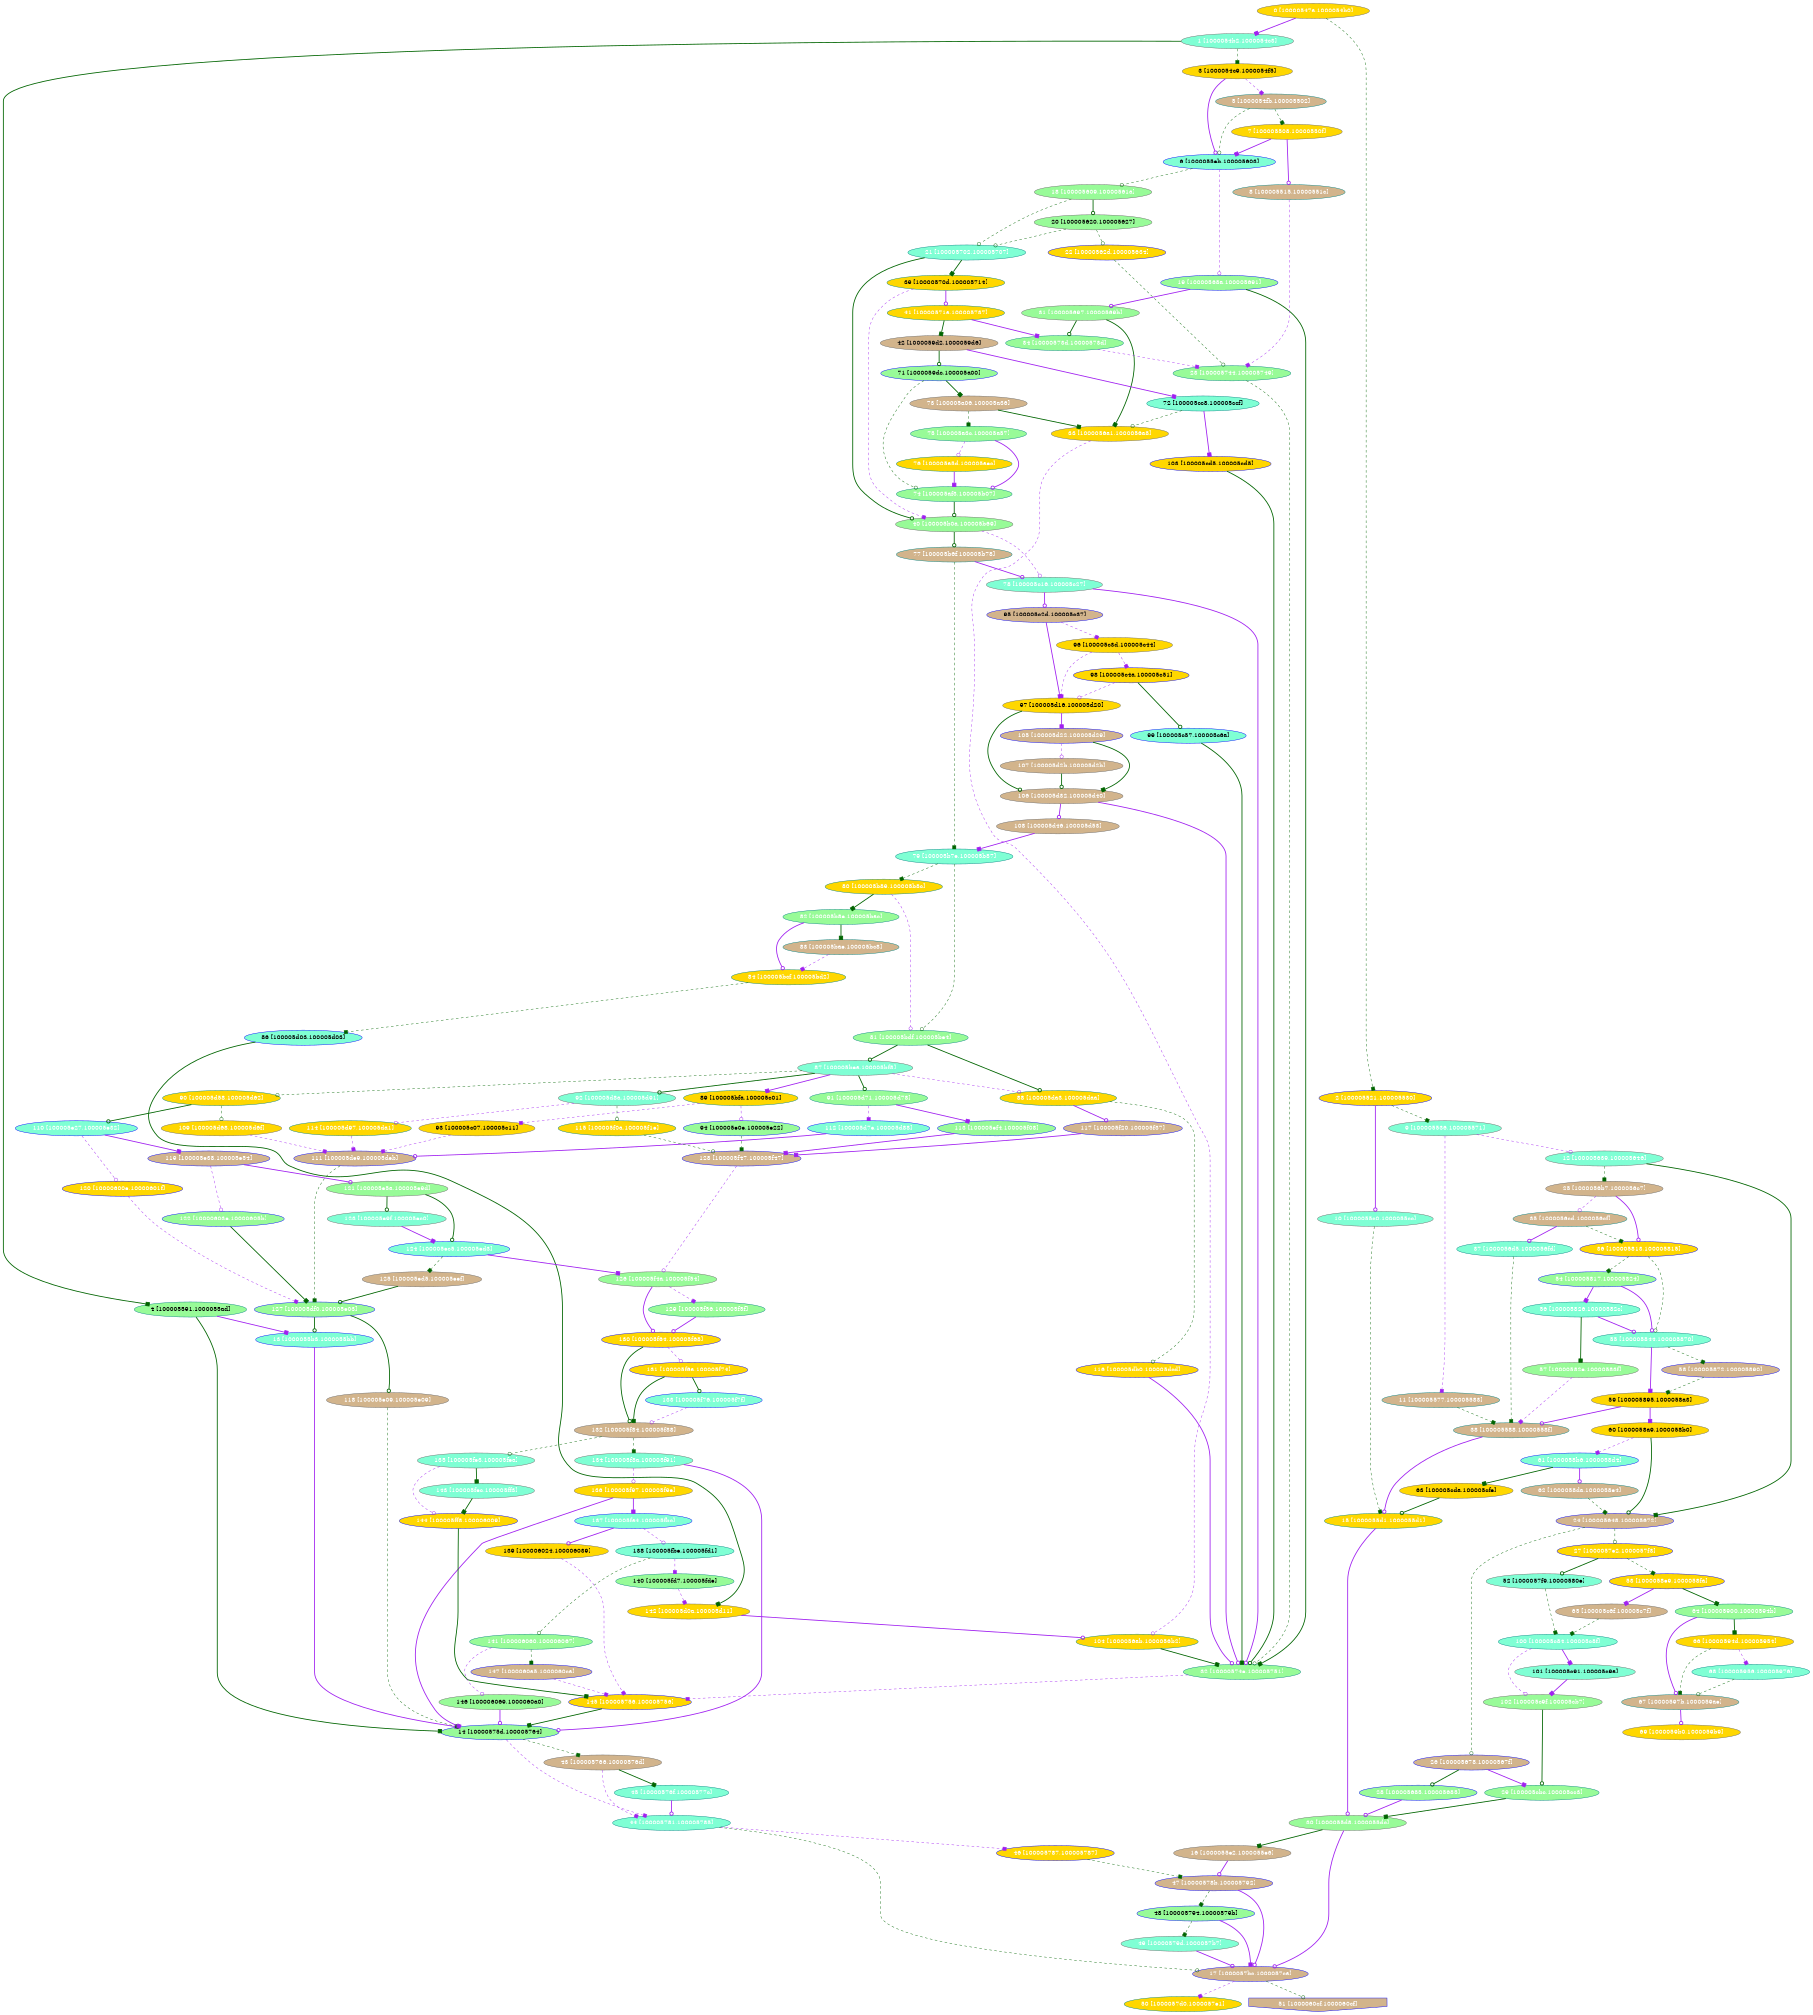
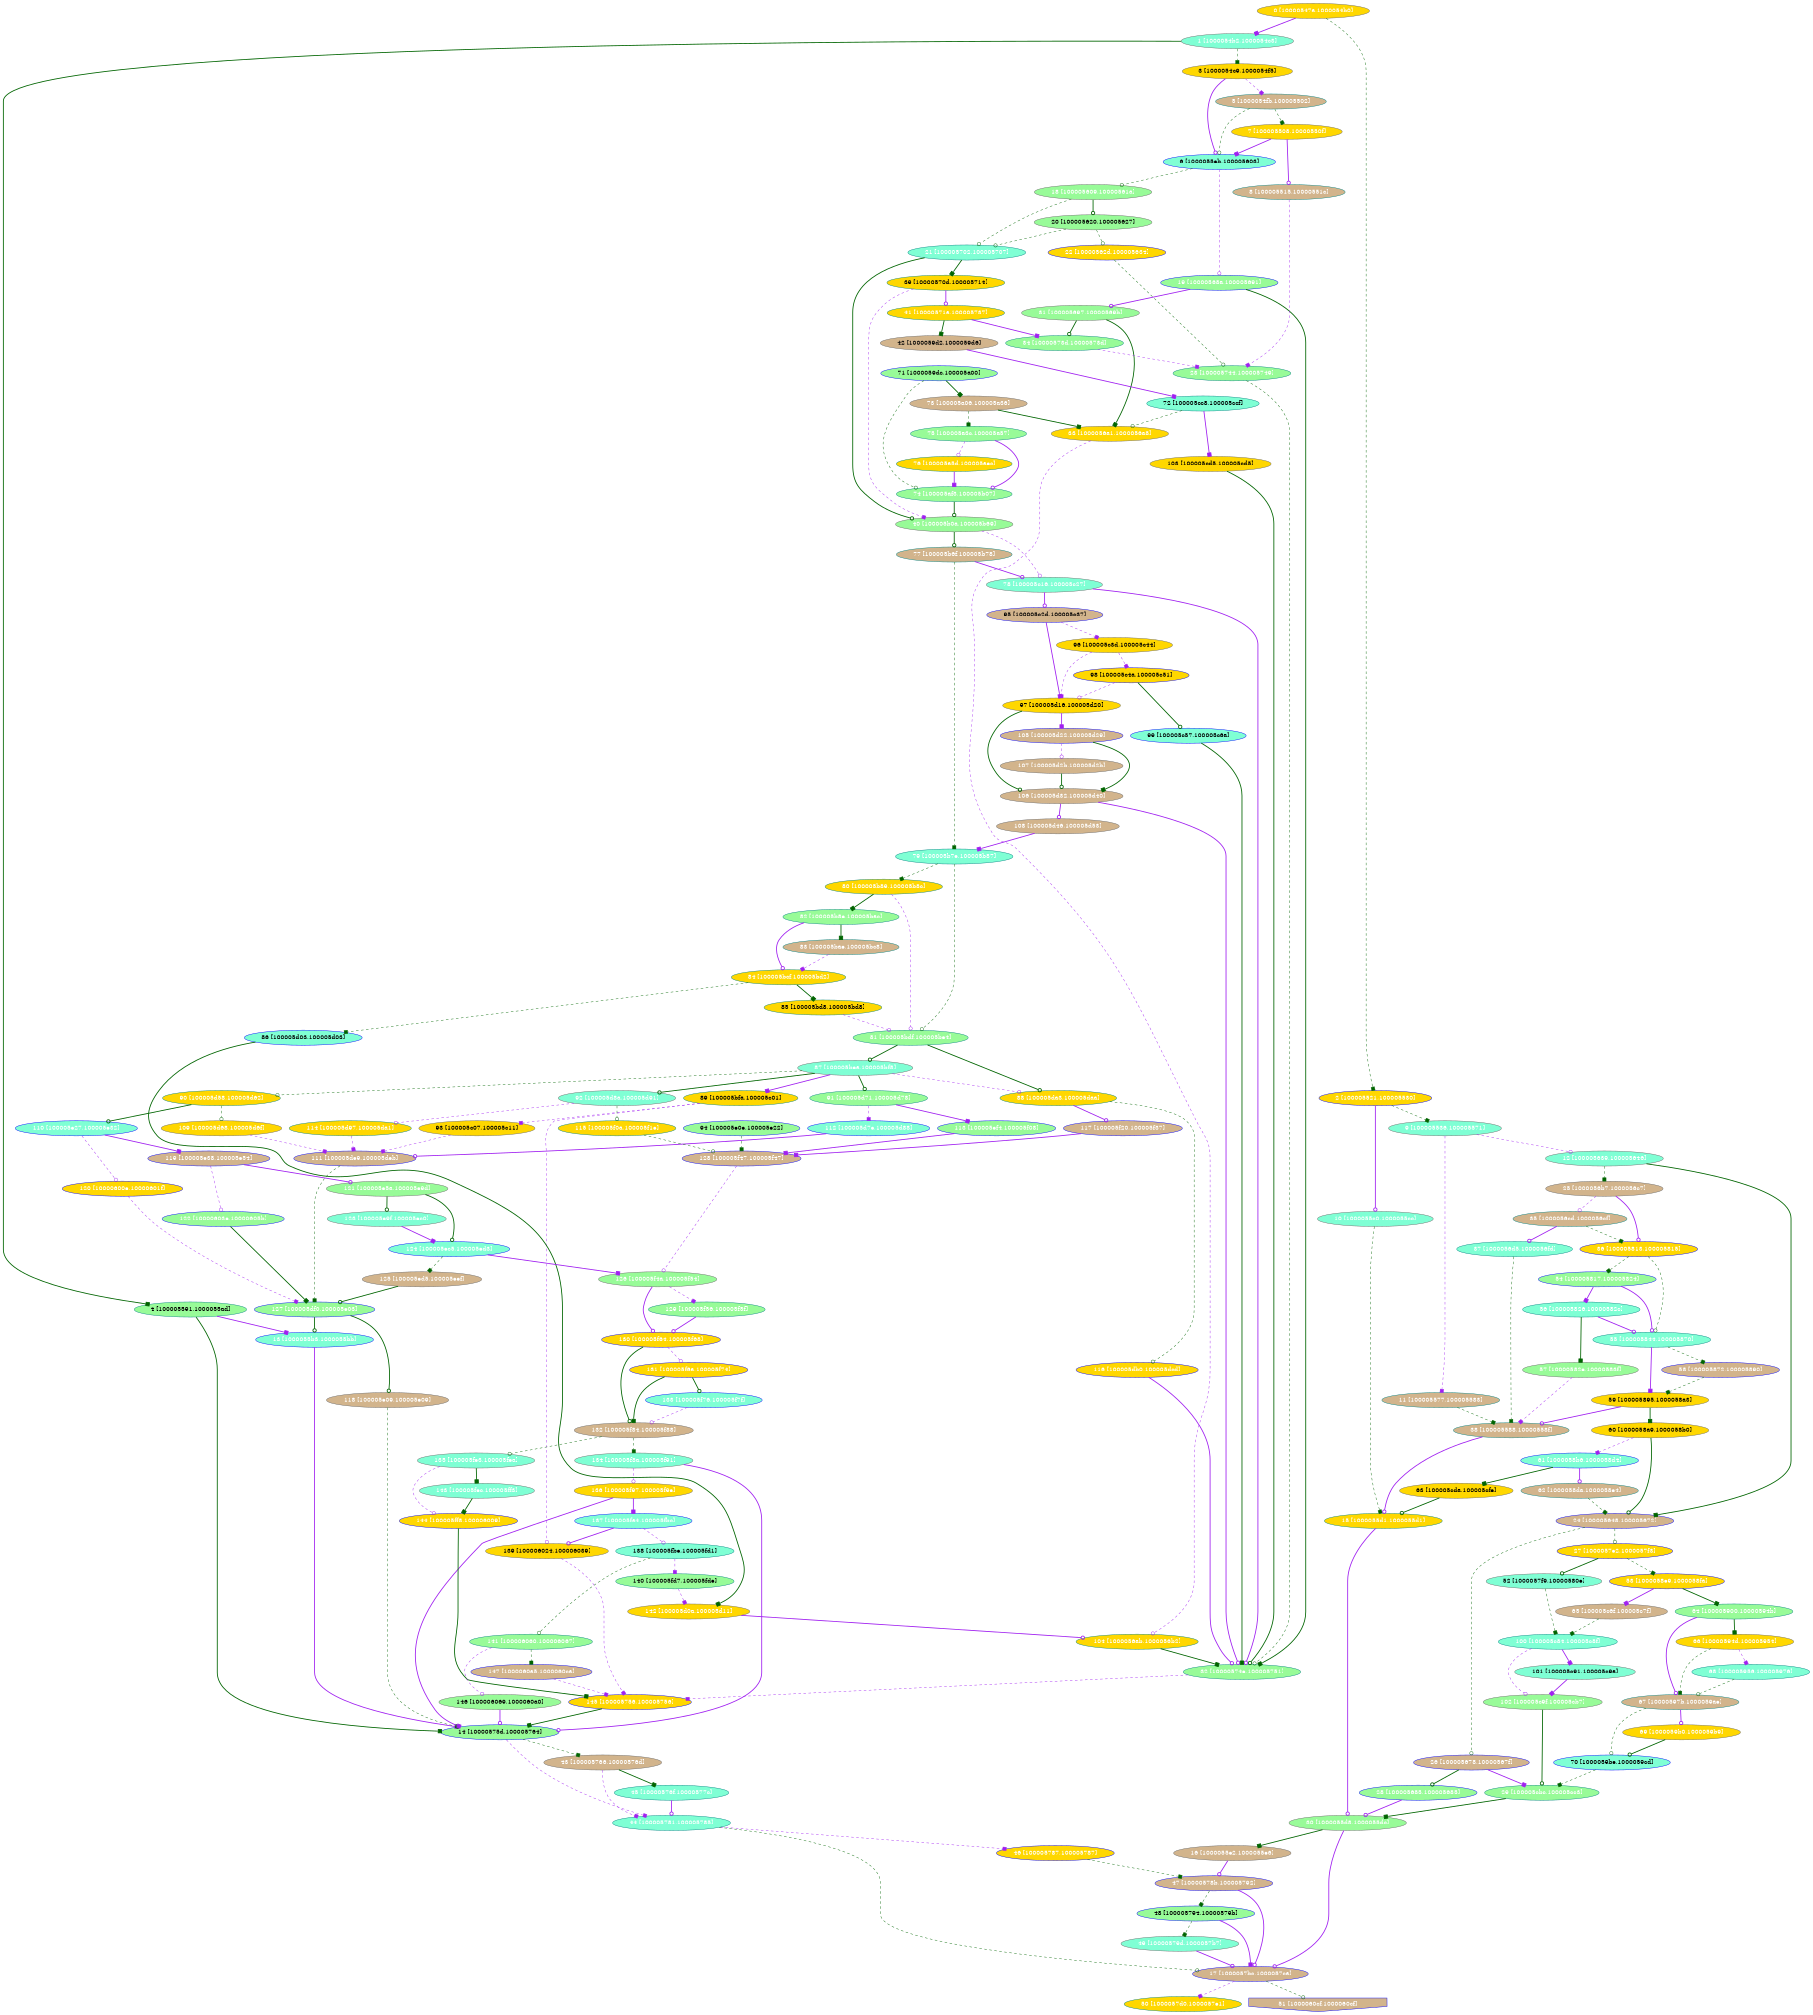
(939, 357) -> none
(1211, 464) -> (1211, 464)
none -> (823, 1008)
(741, 1112) -> (547, 1256)
(1650, 1413) -> (1650, 1413)
none -> (1612, 1763)
